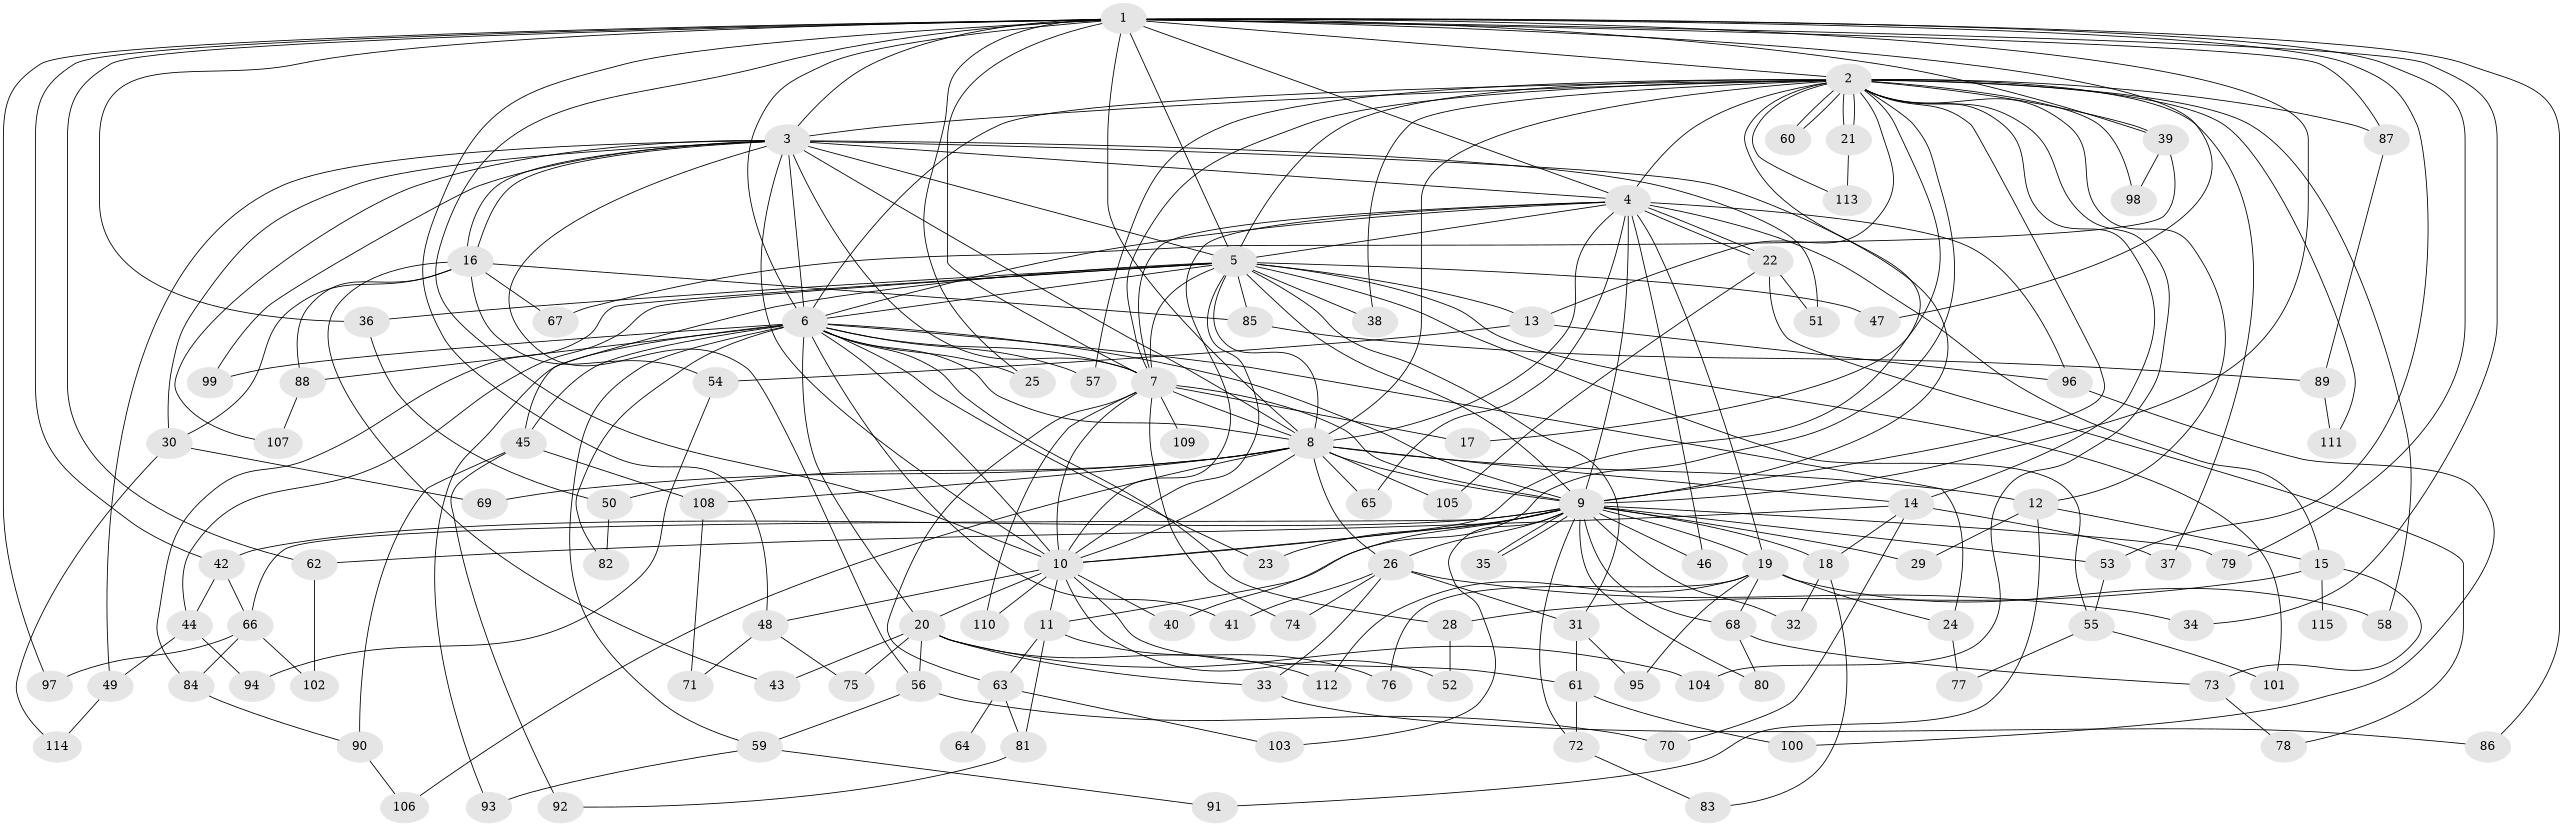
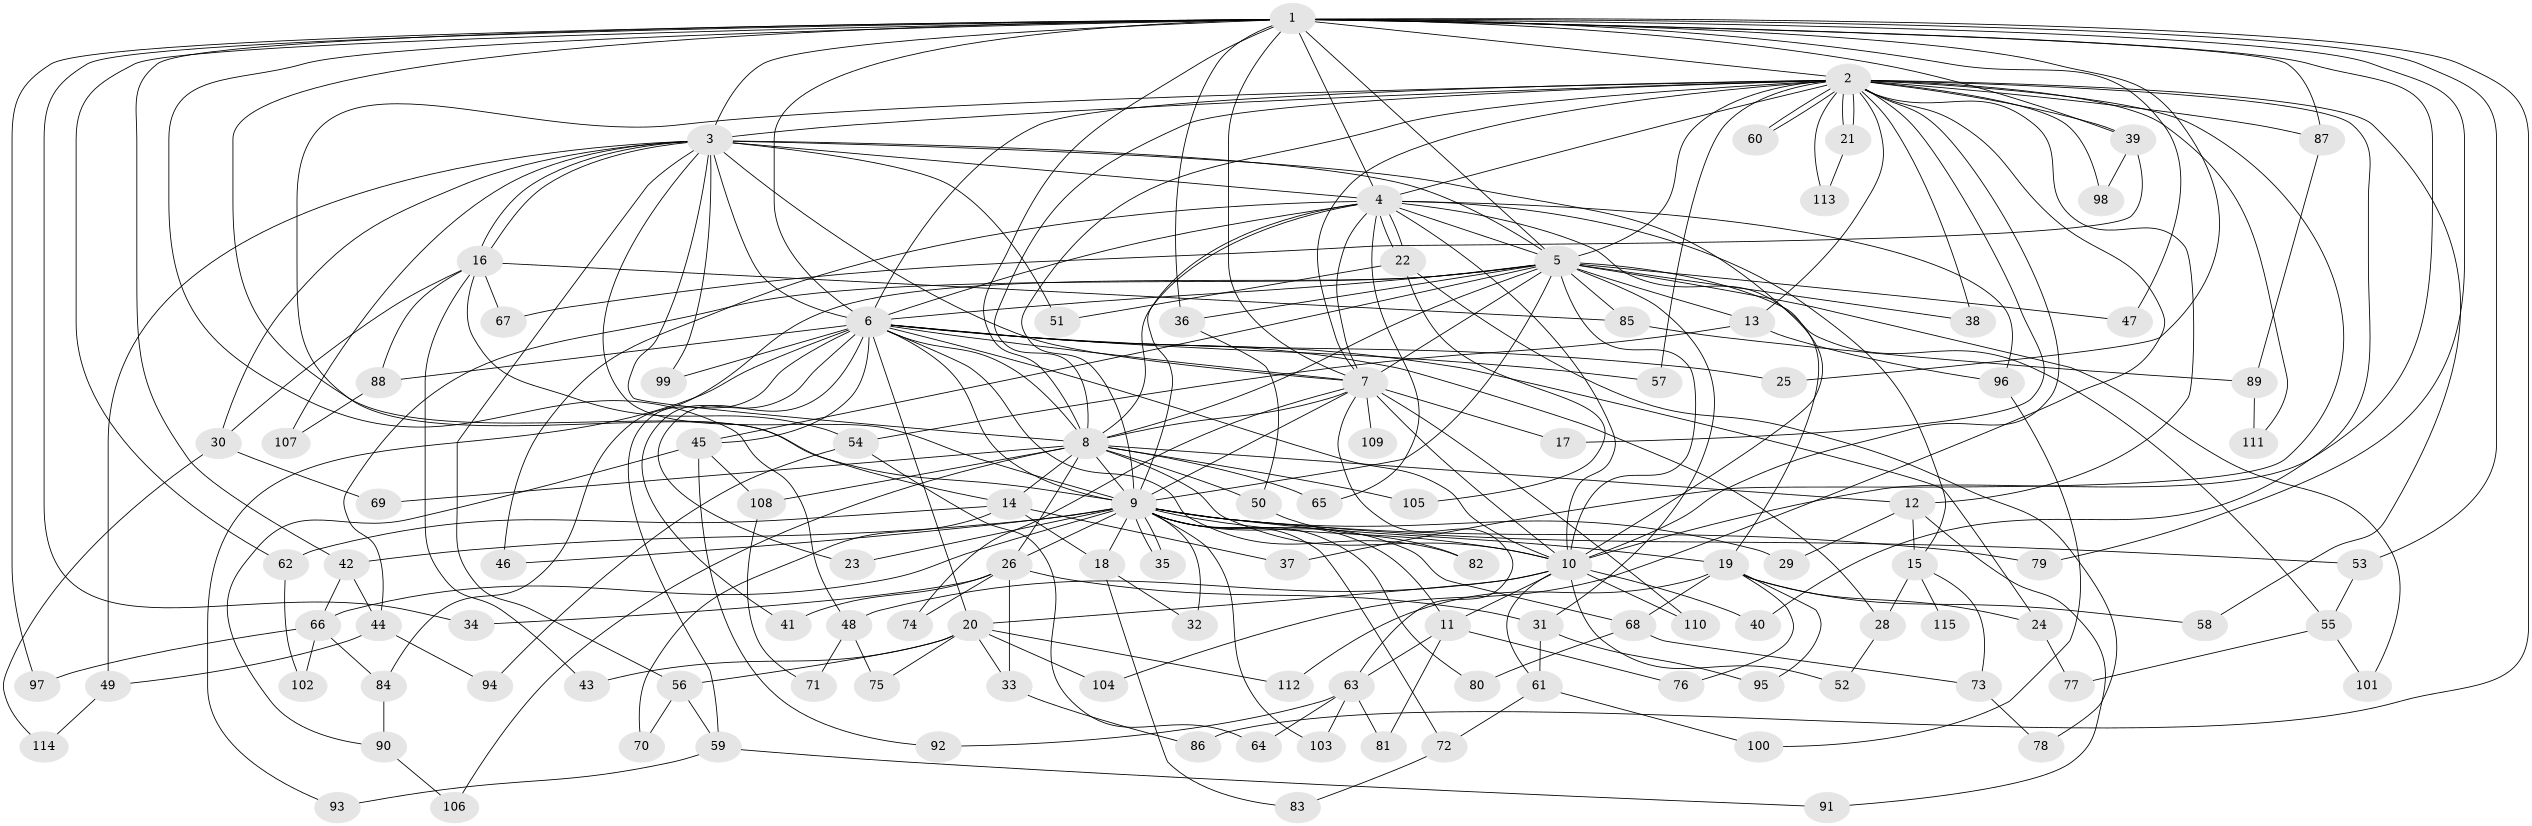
none -> (1055, 606)
(797, 797) -> (1169, 731)
